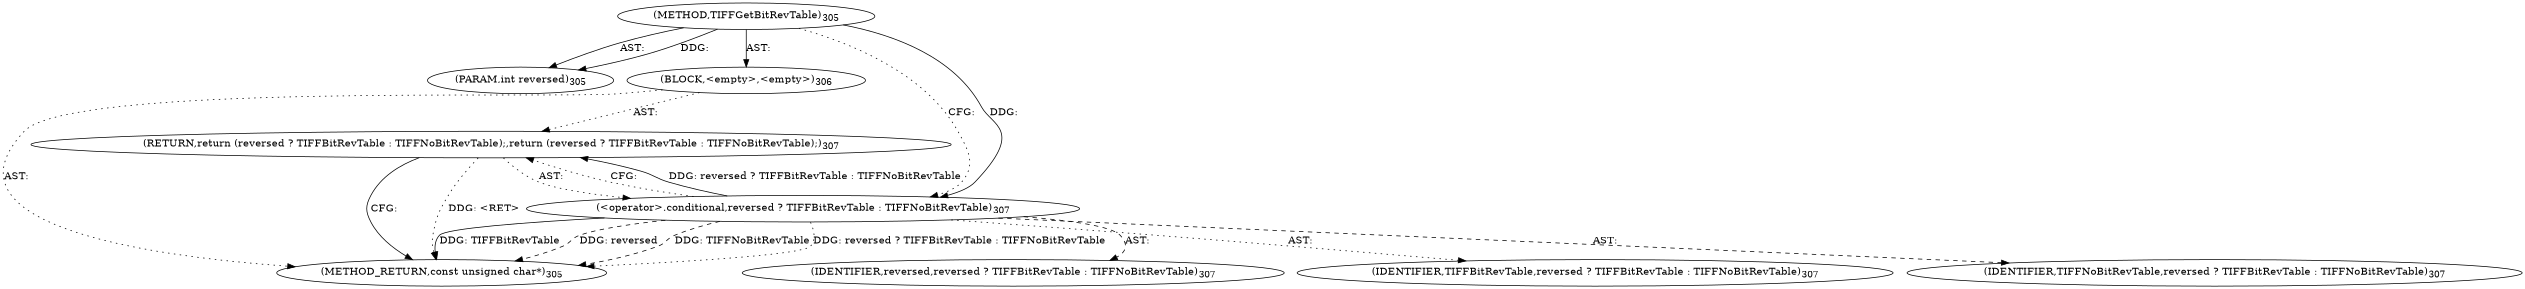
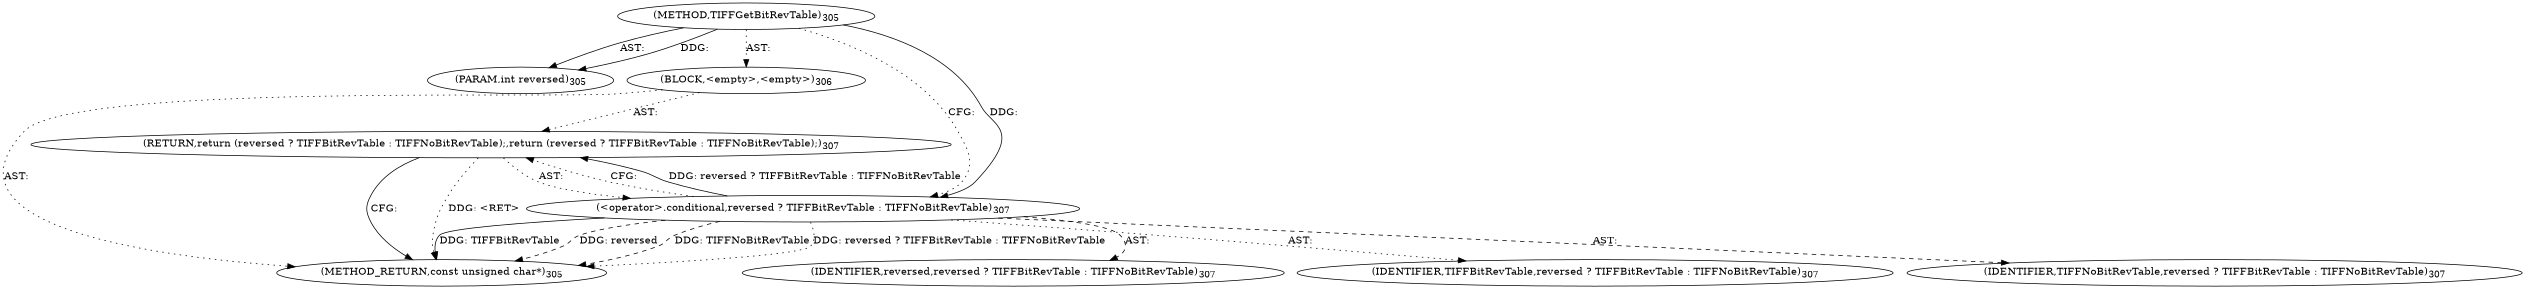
(746, 45) -> (746, 45)
